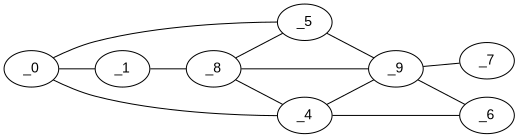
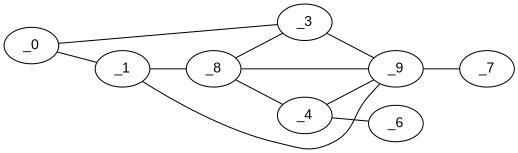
(305, 22) -> (305, 22)
(442, 92) -> (270, 141)
(163, 109) -> none
